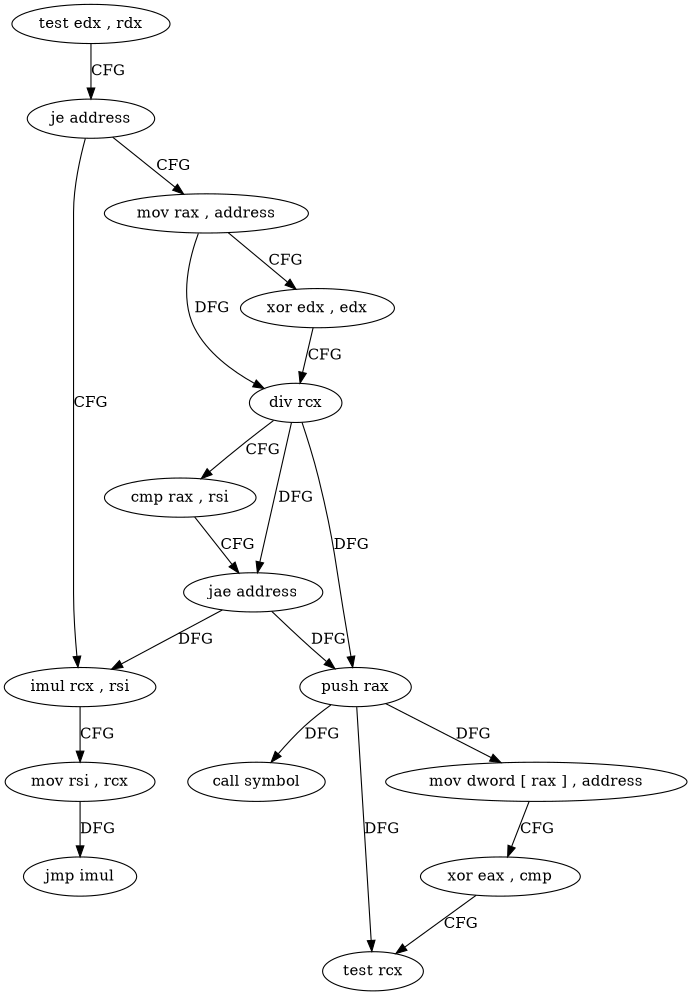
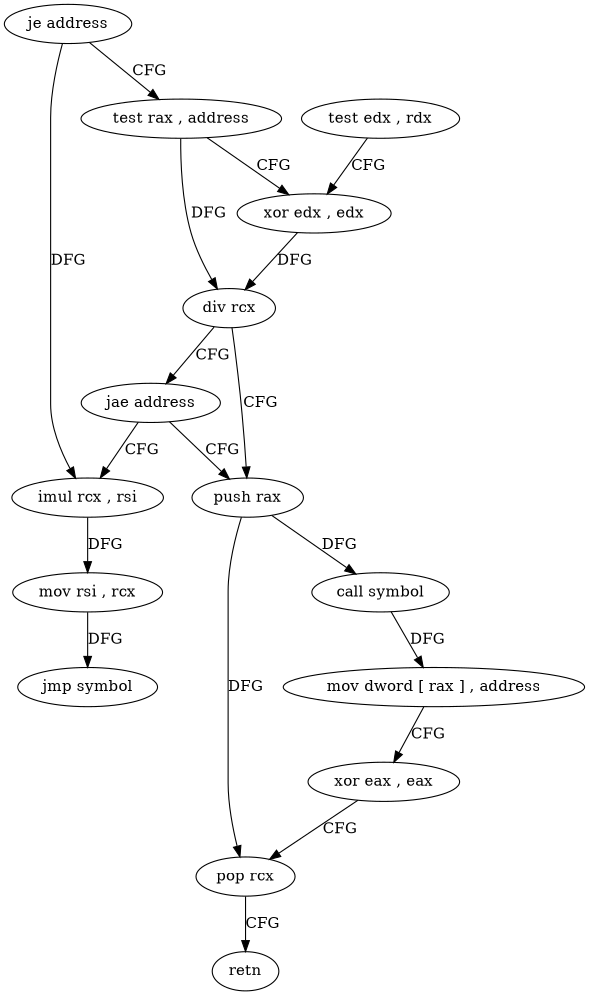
(91, 66) -> (351, 162)
(206, 213) -> (181, 119)
(325, 356) -> (295, 261)
(91, 403) -> (69, 261)
(180, 498) -> none
(296, 498) -> (213, 356)
(352, 545) -> (261, 403)
(196, 640) -> (142, 450)
(329, 640) -> (223, 450)
(439, 731) -> (404, 635)
(98, 734) -> (106, 545)
(80, 877) -> (88, 687)
(500, 877) -> (384, 782)
none -> (246, 971)
(373, 971) -> (246, 877)
